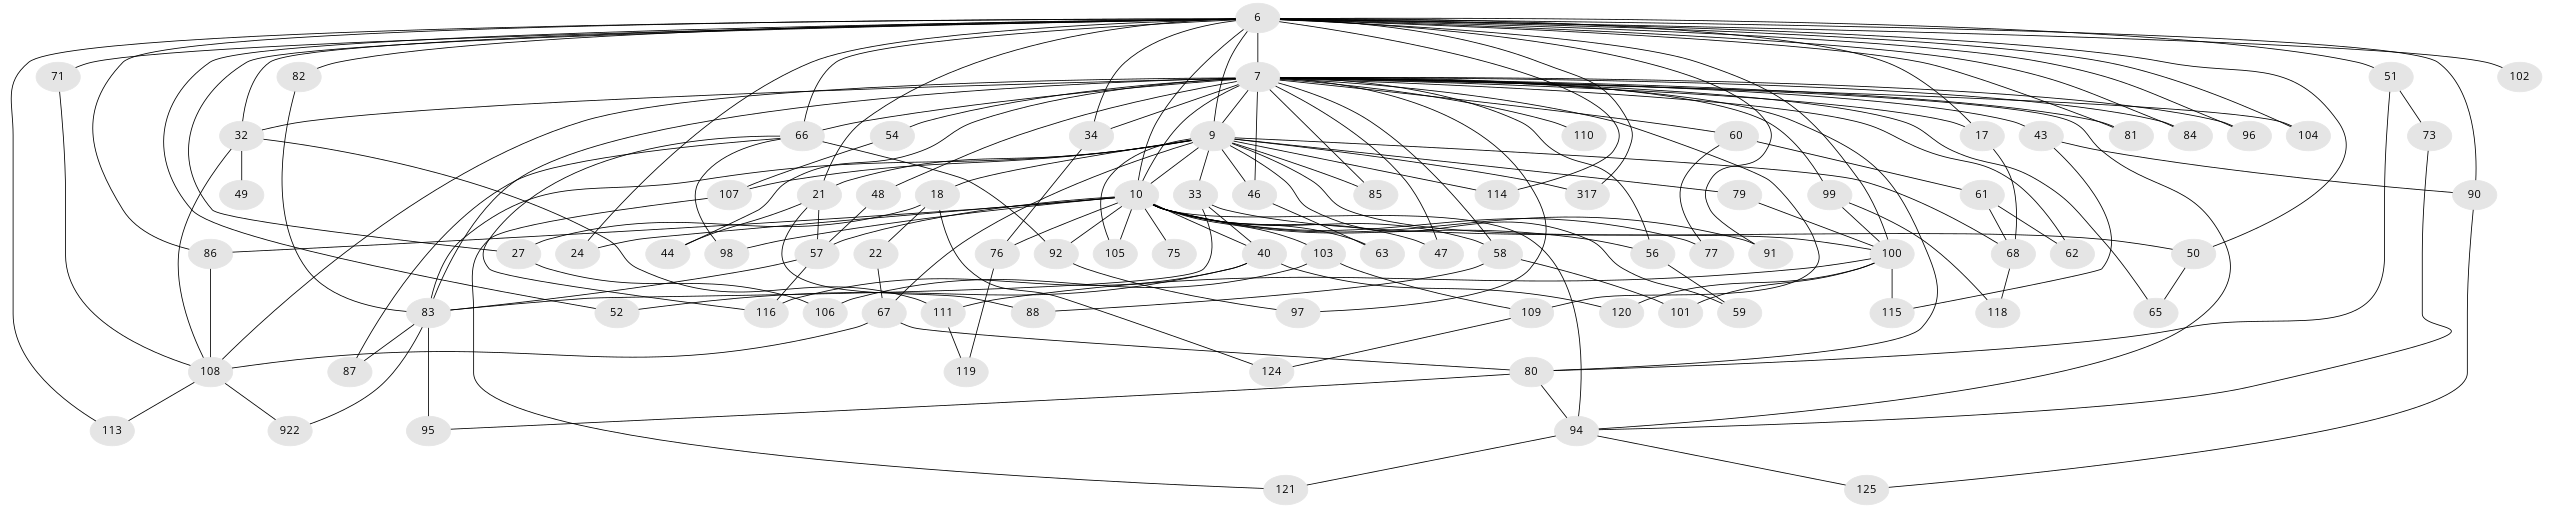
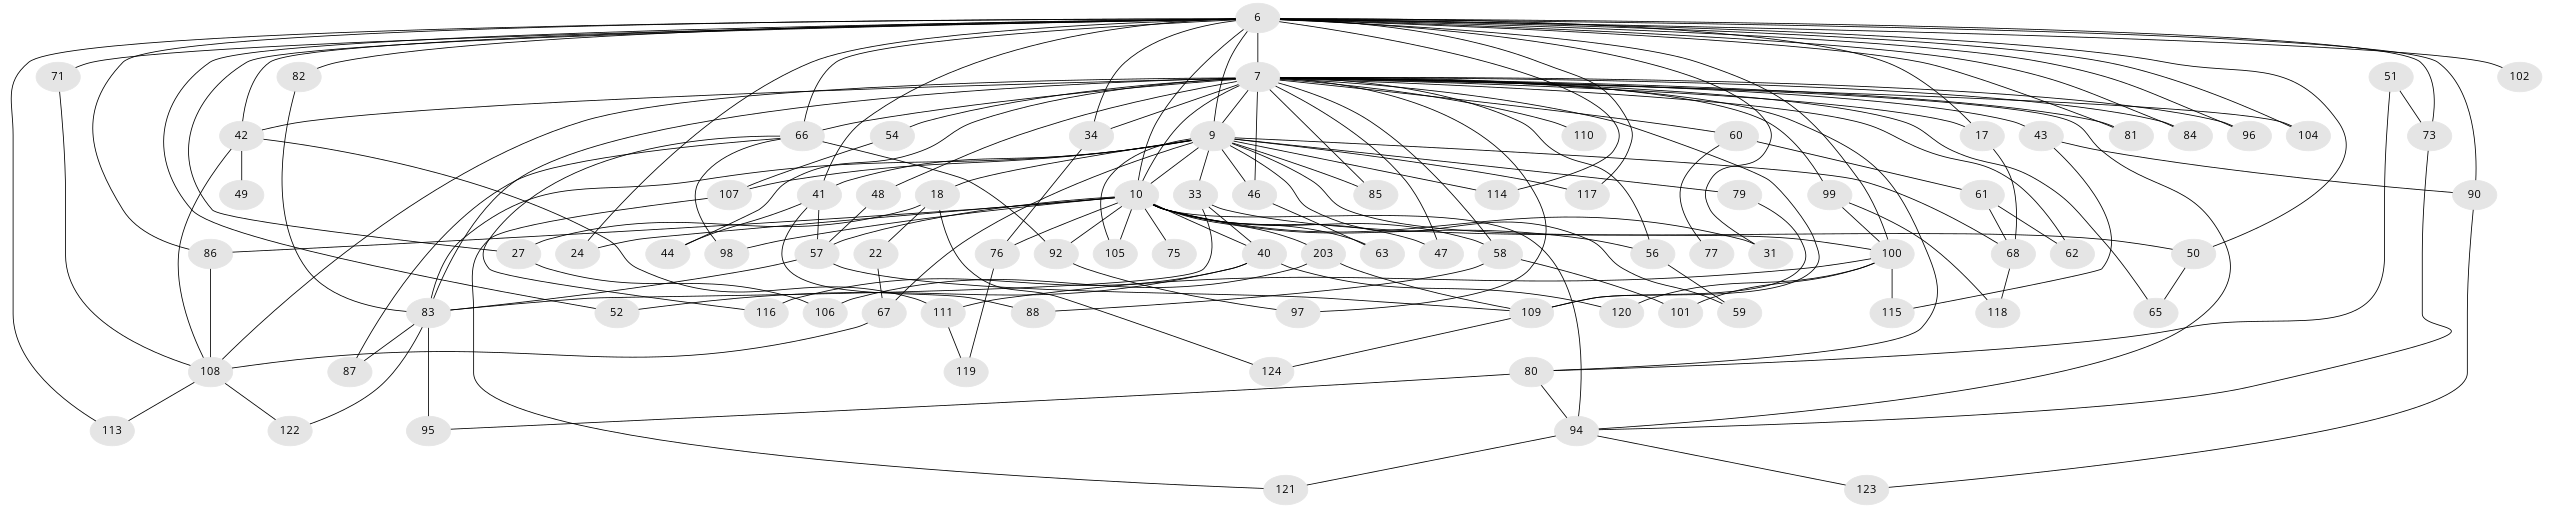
(1828, 23) -> (1883, 25)
(242, 136) -> (242, 136)
(819, 195) -> (819, 195)
(1587, 195) -> (1587, 195)
(1424, 225) -> none
(1816, 225) -> (1722, 292)
(1323, 254) -> (1323, 254)
(1771, 254) -> (1771, 254)
(792, 284) -> (1154, 293)
(1189, 350) -> none
(290, 431) -> (290, 431)
(1867, 490) -> (1867, 490)
